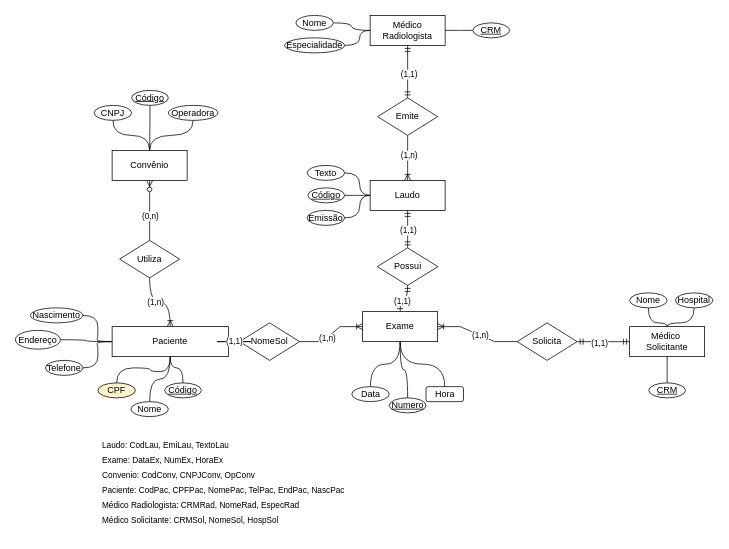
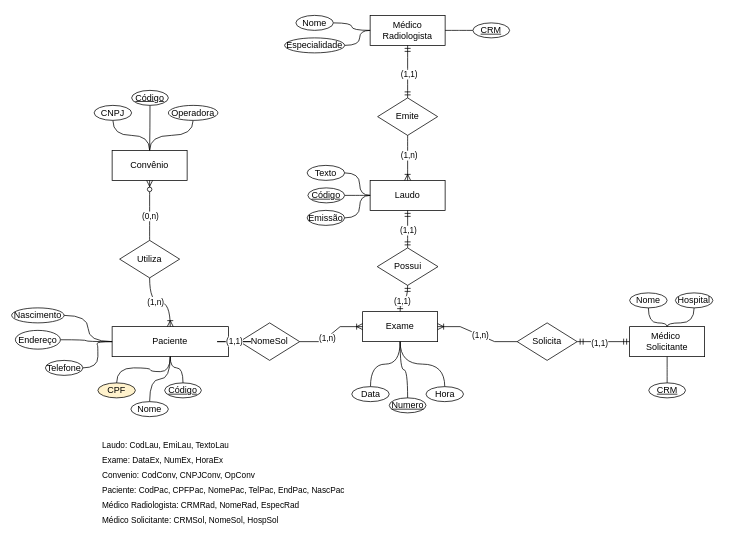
(57, 315) -> (38, 315)
(445, 394) -> (445, 394)
